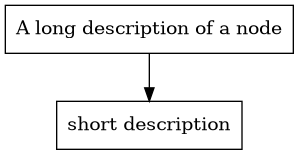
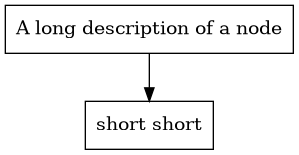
(149, 125) -> (149, 125)
